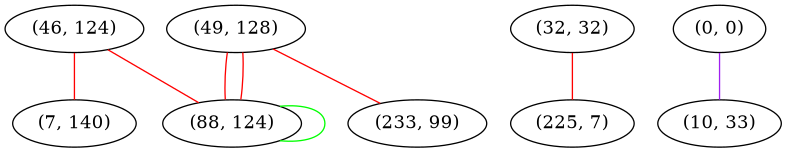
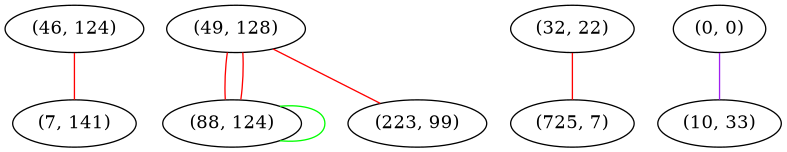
(572, 29) -> (572, 29)
(153, 76) -> none
(74, 124) -> (74, 124)
(417, 124) -> (417, 124)
(572, 124) -> (572, 124)
